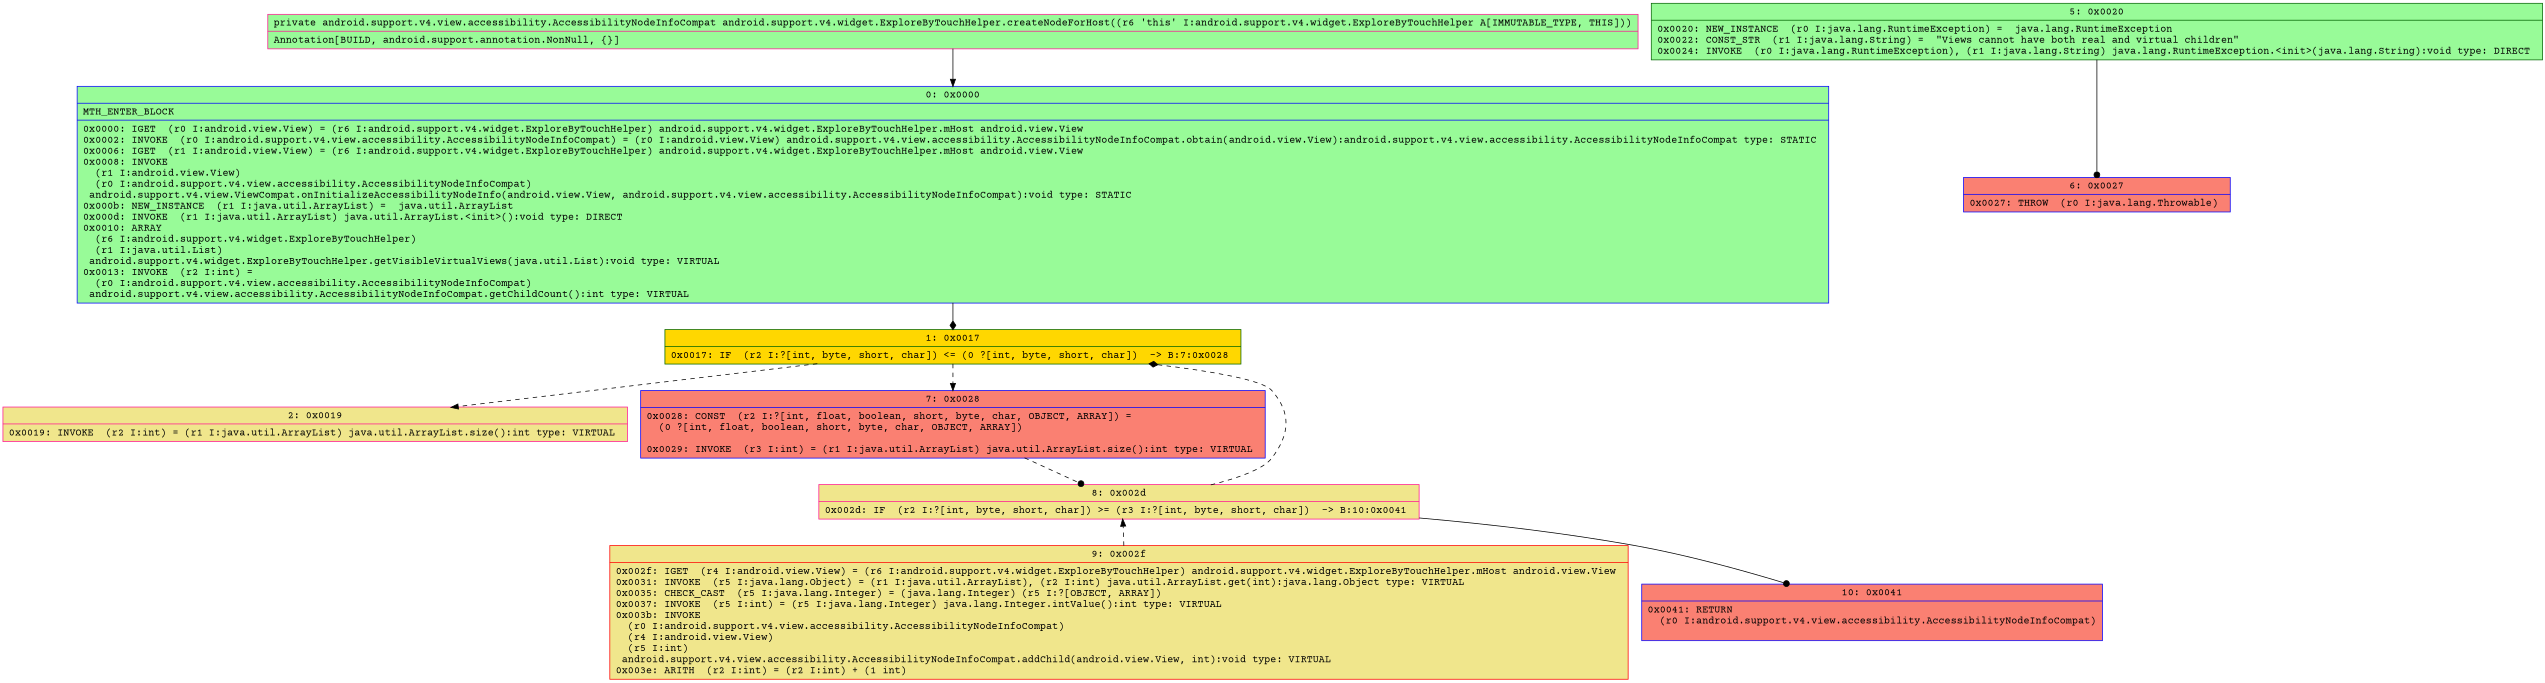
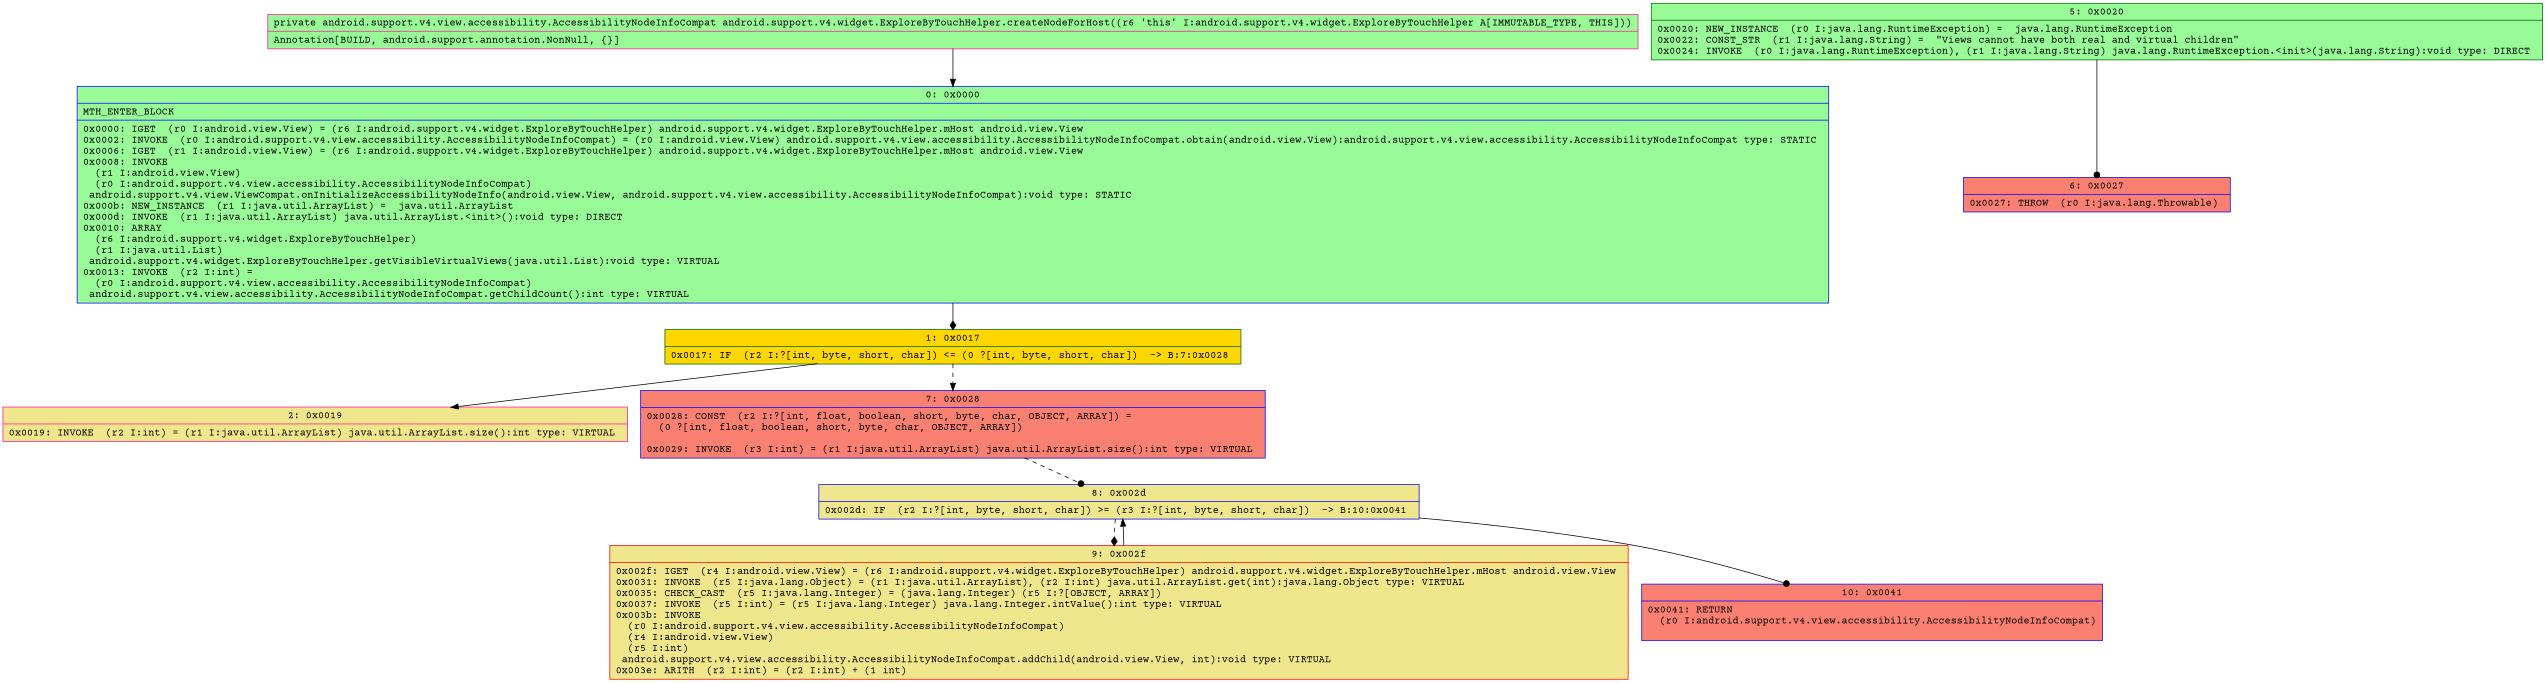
(638, 385) -> (638, 385)
(1279, 400) -> (1115, 528)
(1119, 502) -> (1119, 502)
(1124, 536) -> (1124, 536)
